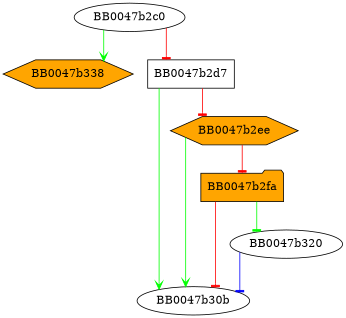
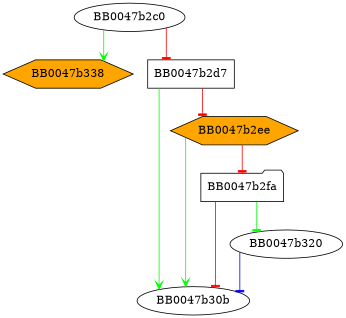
(242, 187) -> (242, 187)
